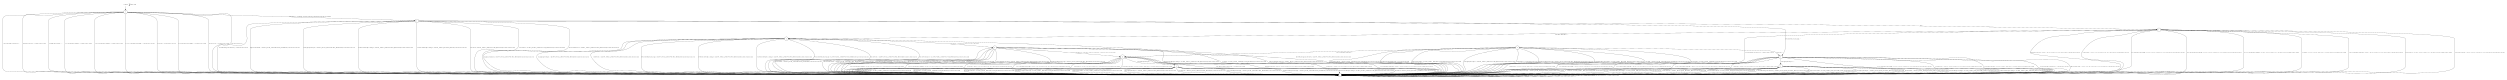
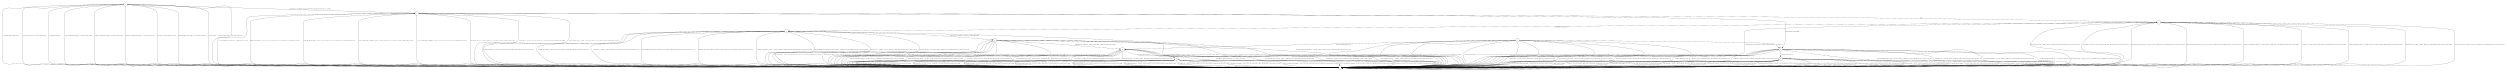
(125, 4) -> none
